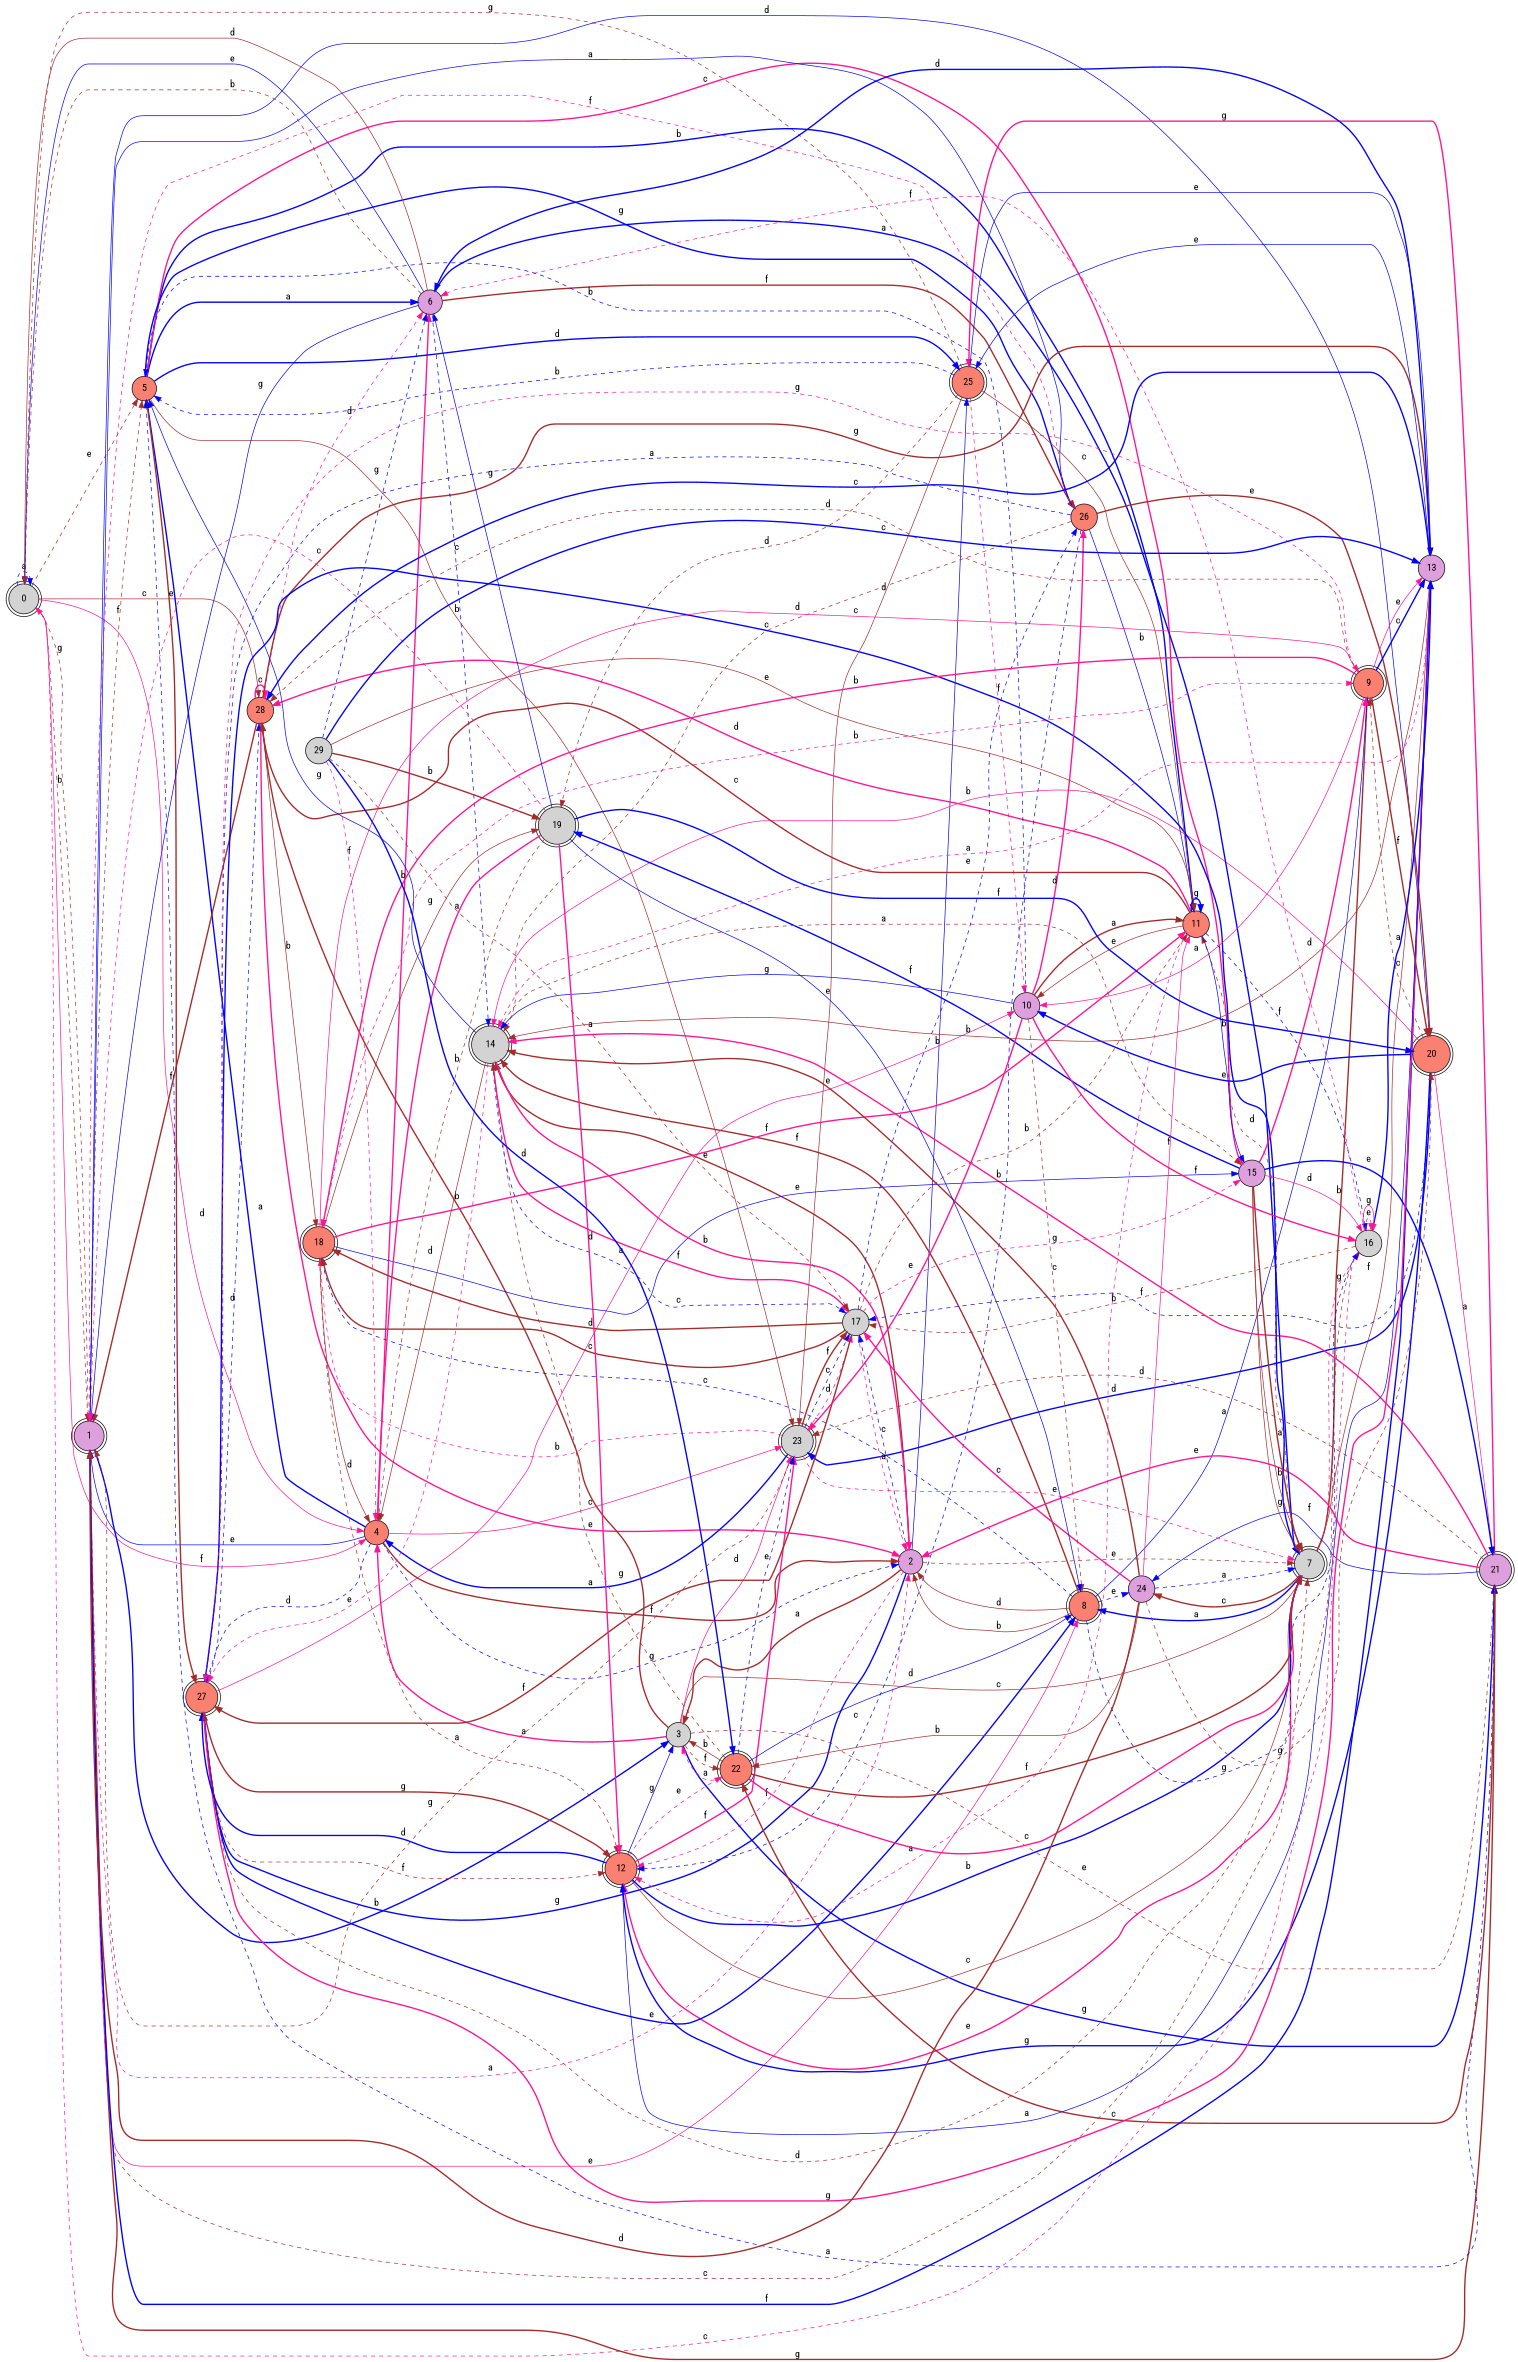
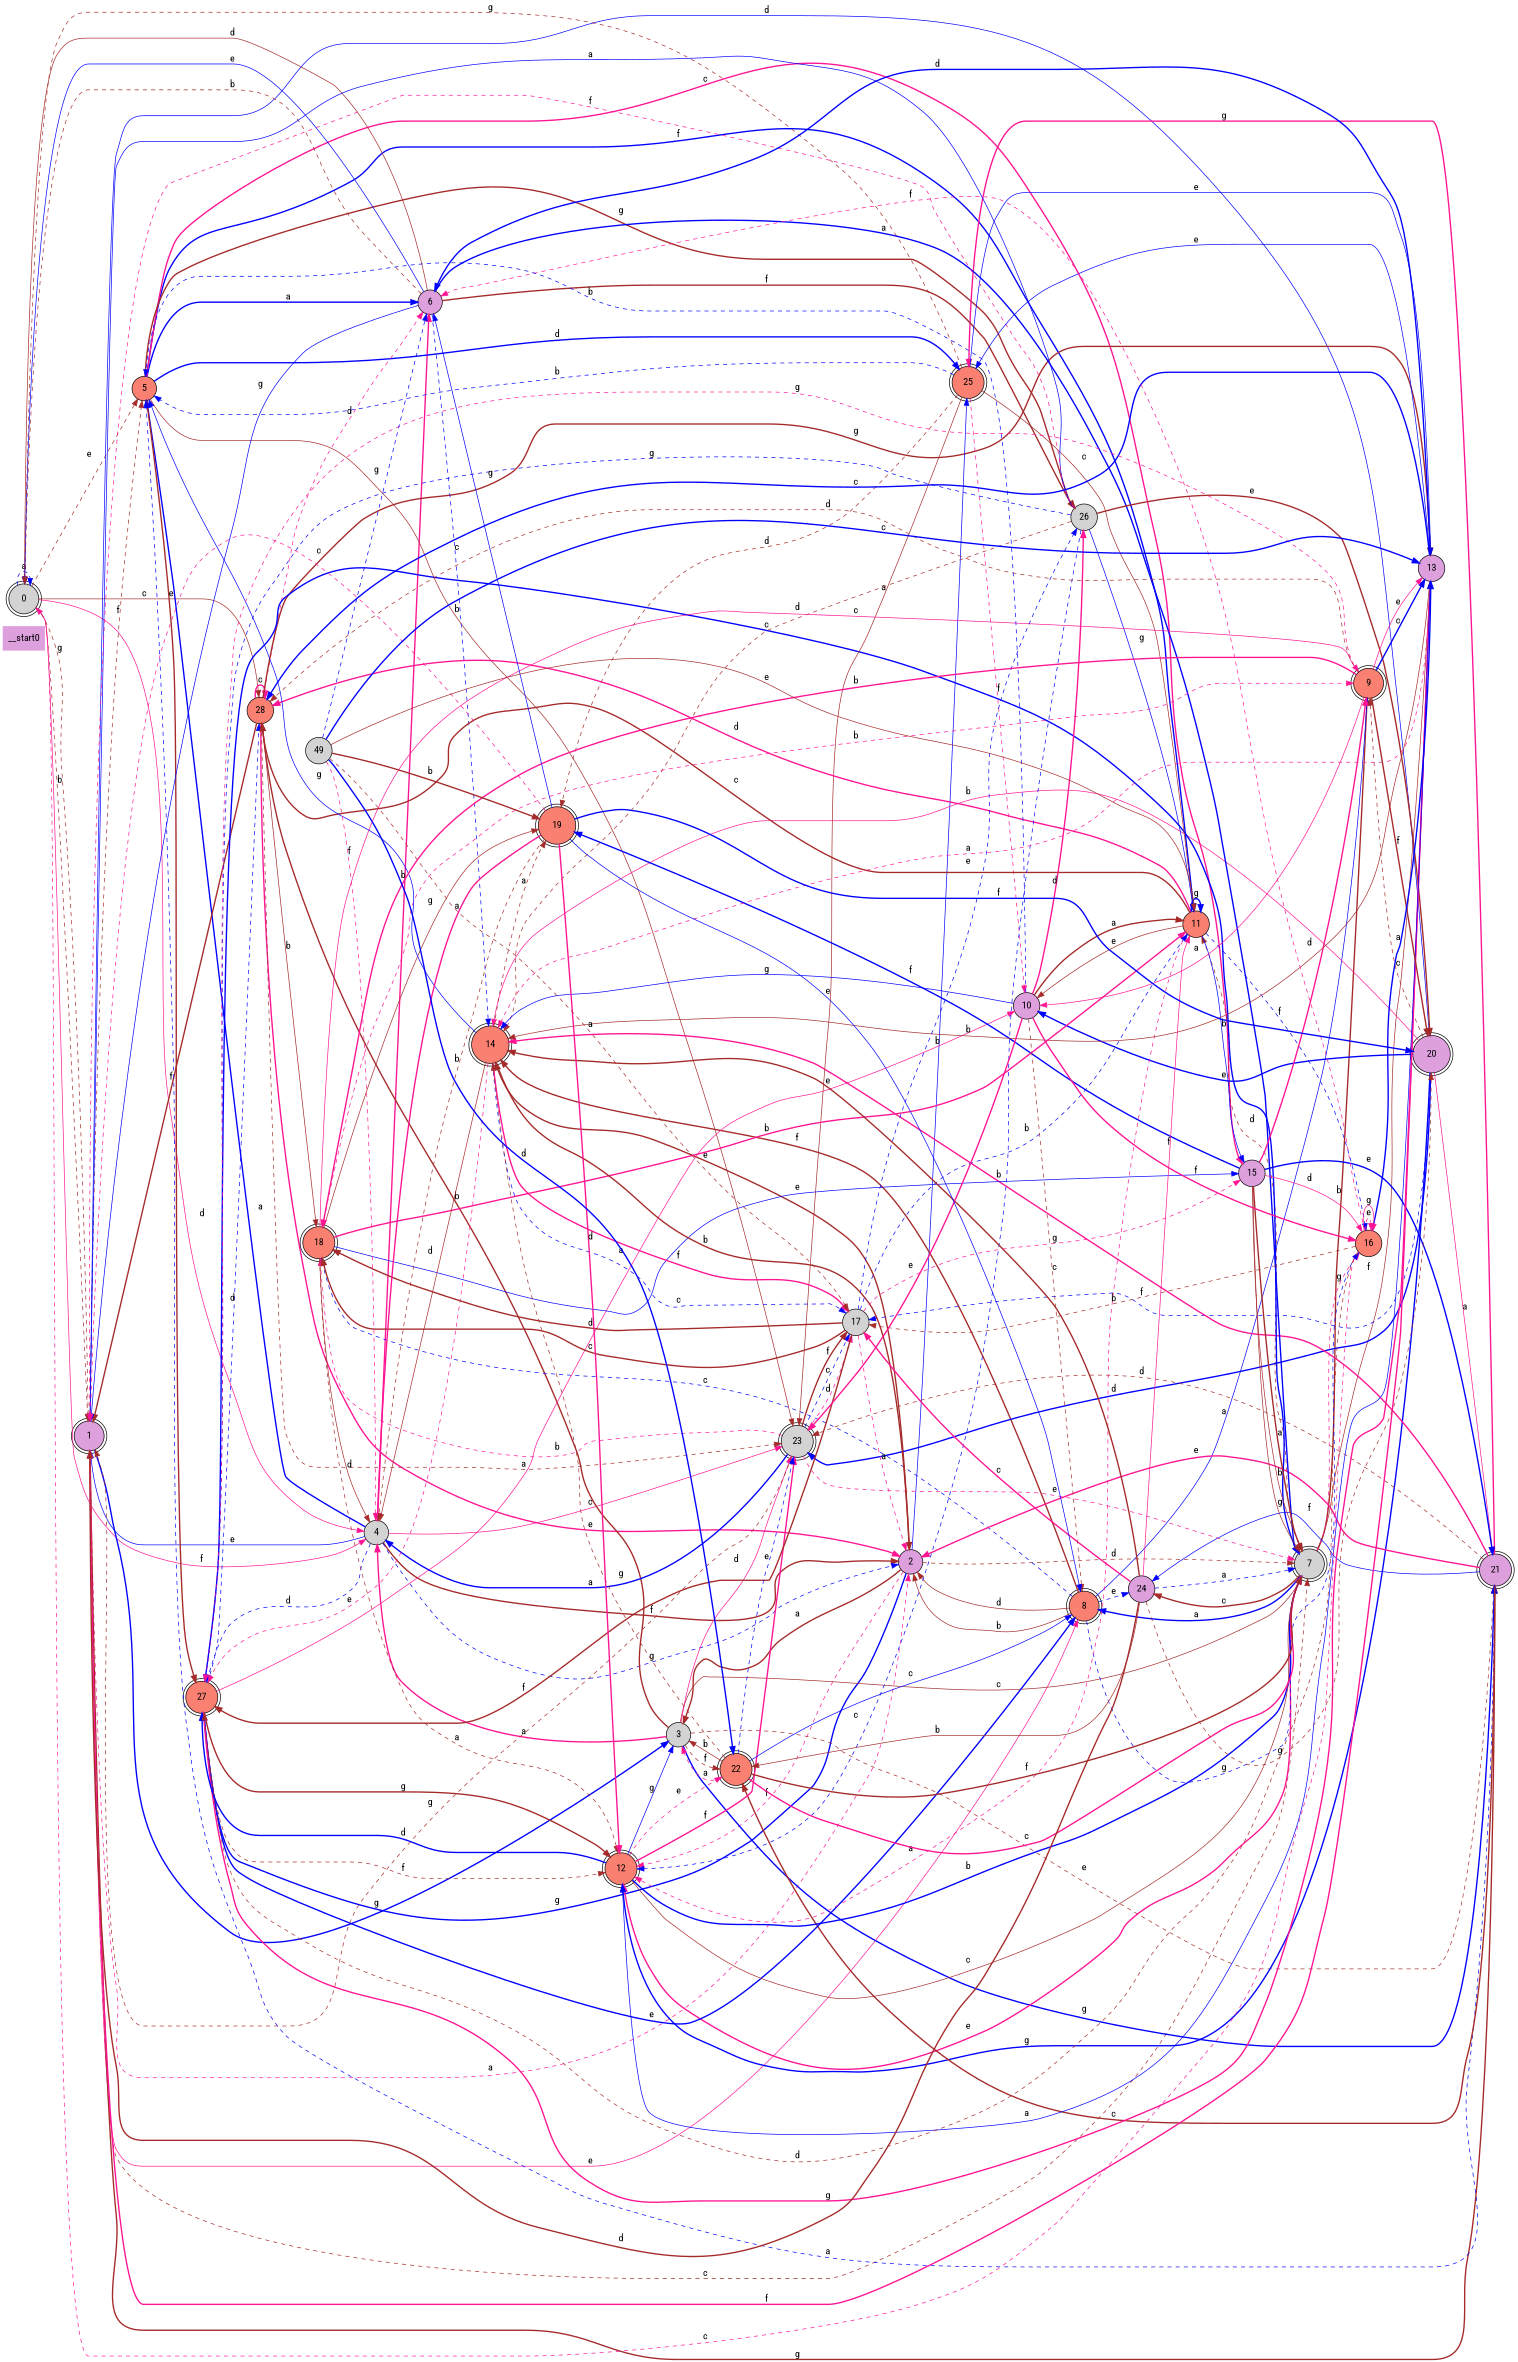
(679, 134) -> (679, 134)
(605, 215) -> (605, 215)
(652, 454) -> (652, 454)
(1084, 517) -> (1084, 517)
(884, 588) -> (884, 588)
none -> (24, 638)
(1142, 638) -> (1142, 638)
(319, 751) -> (319, 751)
(557, 826) -> (557, 826)
(917, 924) -> (512, 935)
(490, 1045) -> (490, 1045)
(1432, 1054) -> (1432, 1054)
(767, 1129) -> (767, 1129)
(1031, 1140) -> (1031, 1140)
(1369, 1243) -> (1369, 1243)
(772, 1262) -> (772, 1262)
none -> (279, 1333)
(884, 1446) -> none
(376, 1533) -> (376, 1533)
(1114, 1554) -> (1114, 1554)
(911, 1674) -> (911, 1674)
(376, 1903) -> (376, 1903)
(1038, 2207) -> (1038, 2207)
